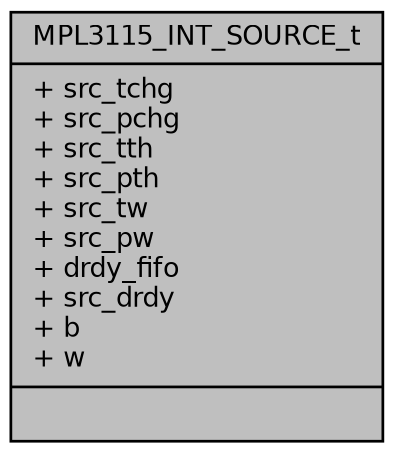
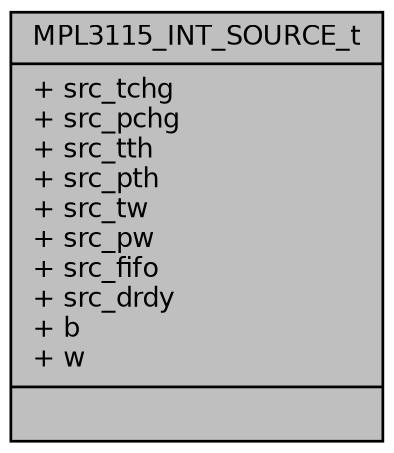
(107, 269) -> (96, 269)
